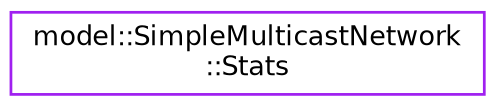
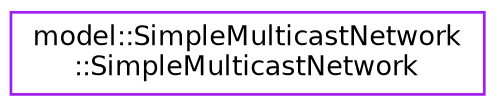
(248, 53) -> (248, 53)
